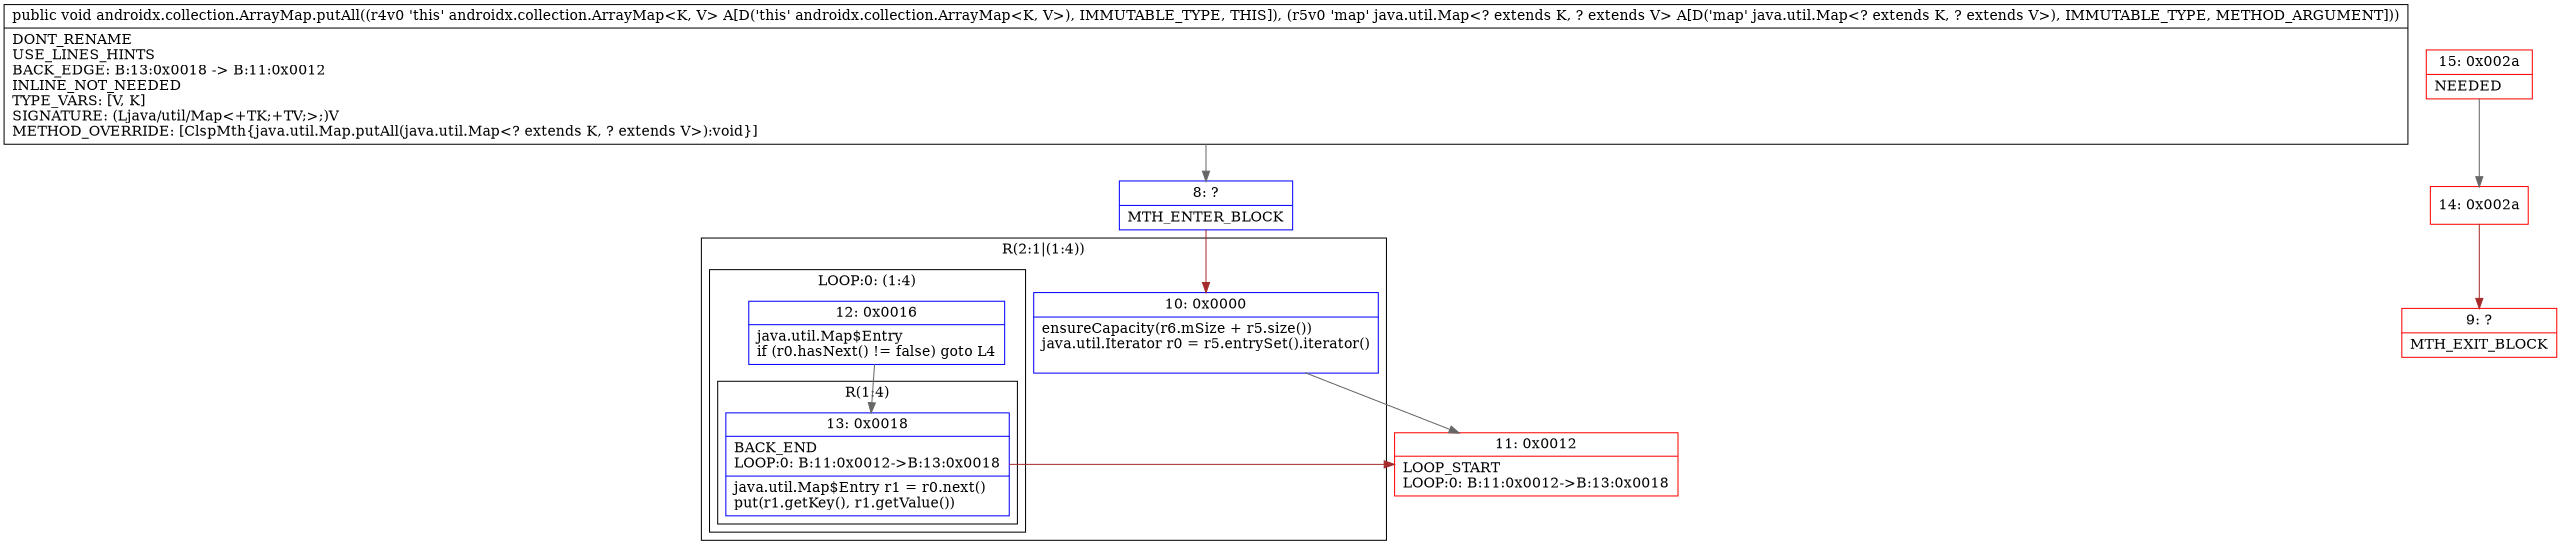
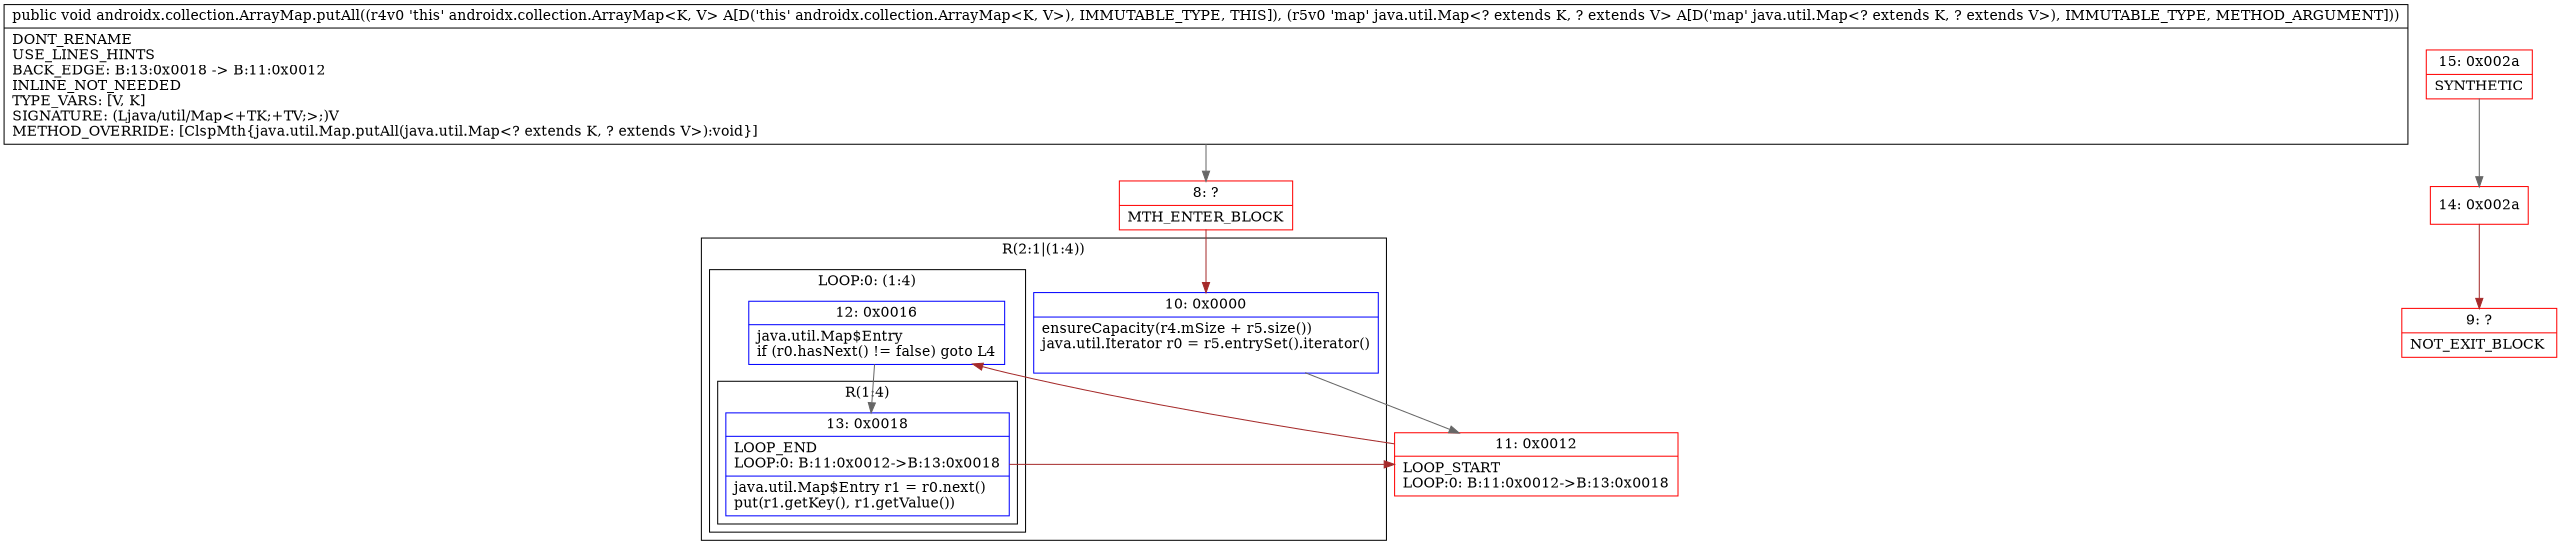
(2469, 86) -> (2479, 86)
(1206, 205) -> (1206, 205)
(1177, 329) -> (1177, 329)
(2479, 345) -> (2478, 345)
none -> (1188, 410)
(776, 448) -> (776, 448)
